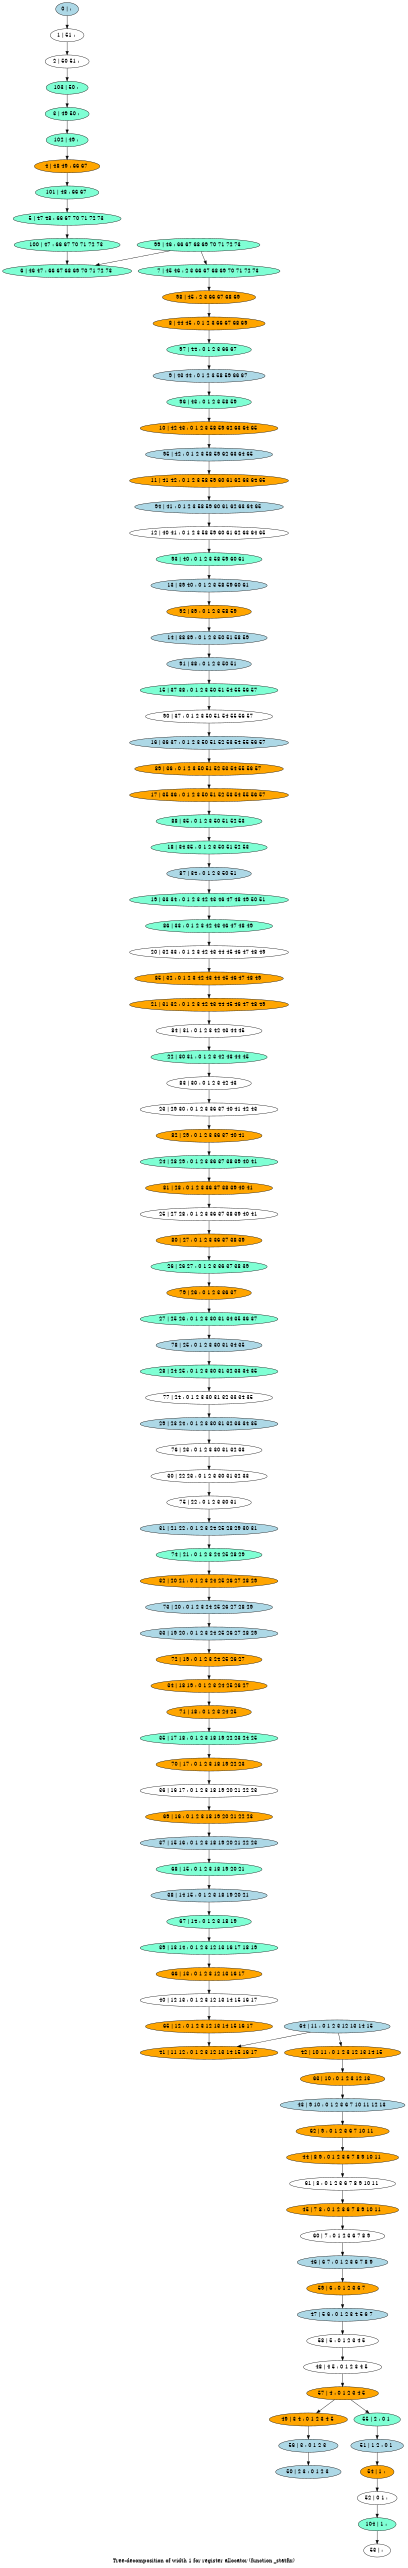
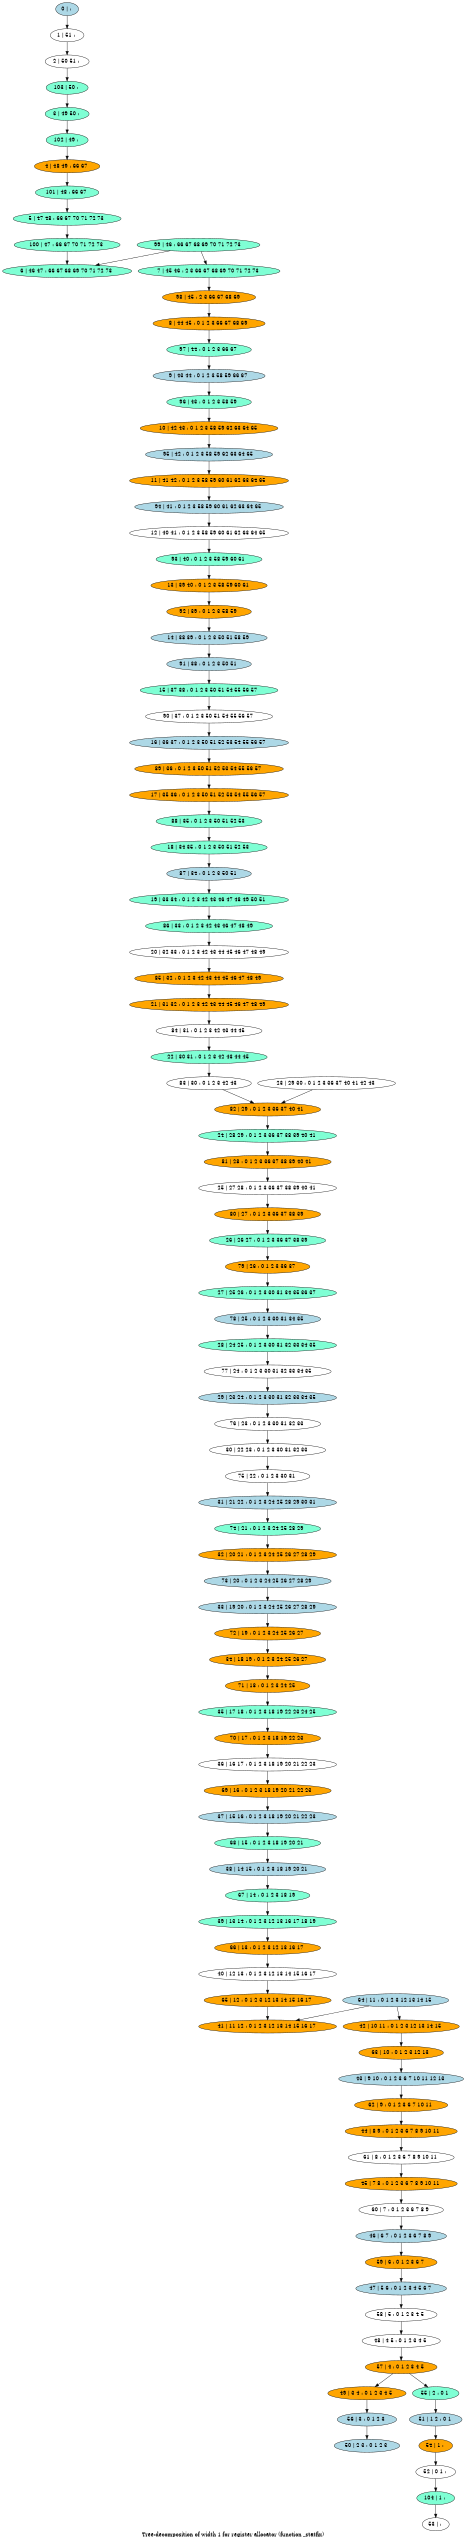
(209, 585) -> (209, 585)
(209, 1095) -> (237, 1096)
